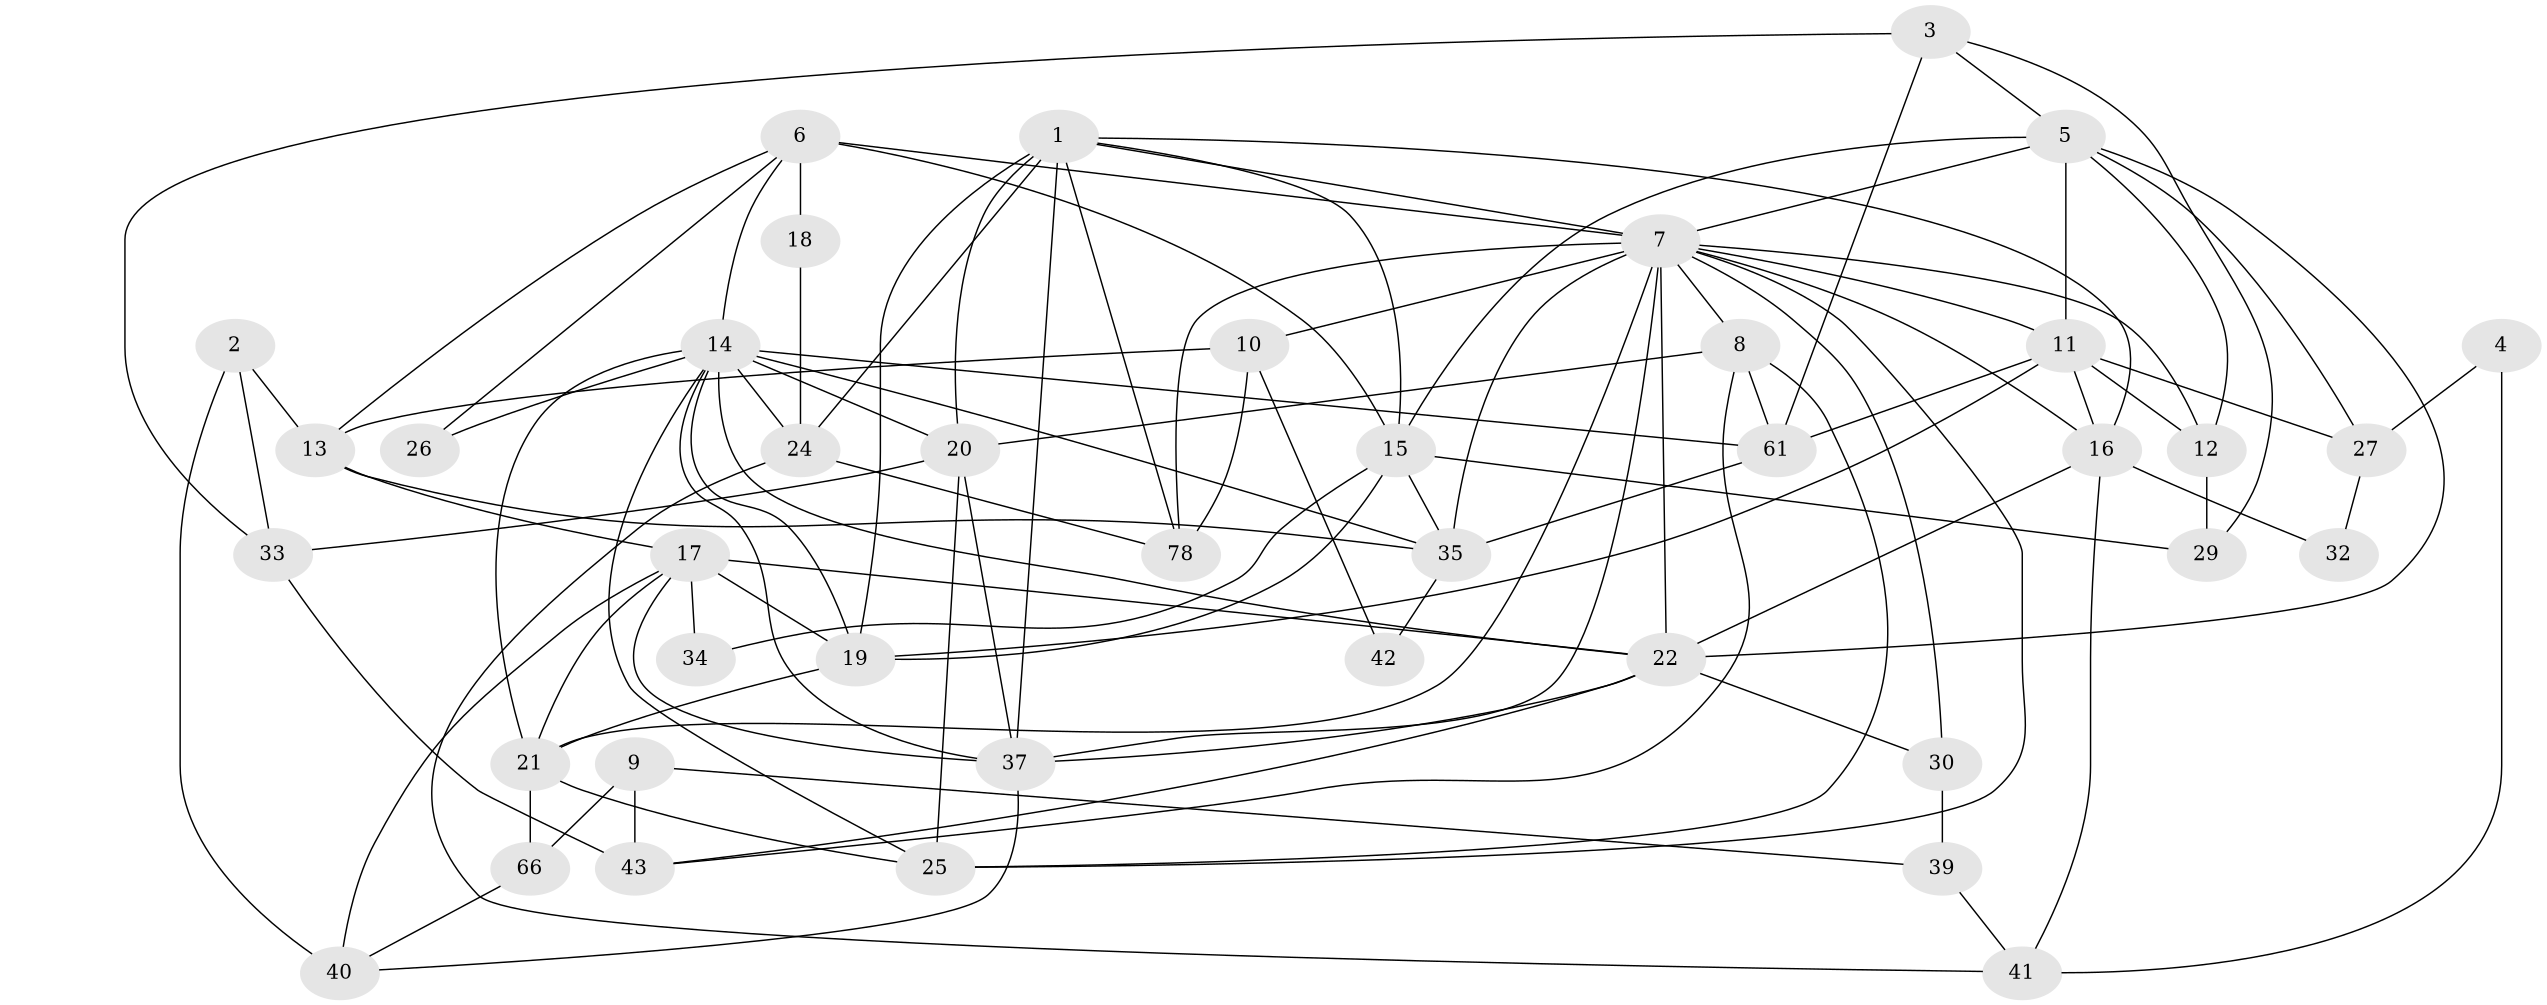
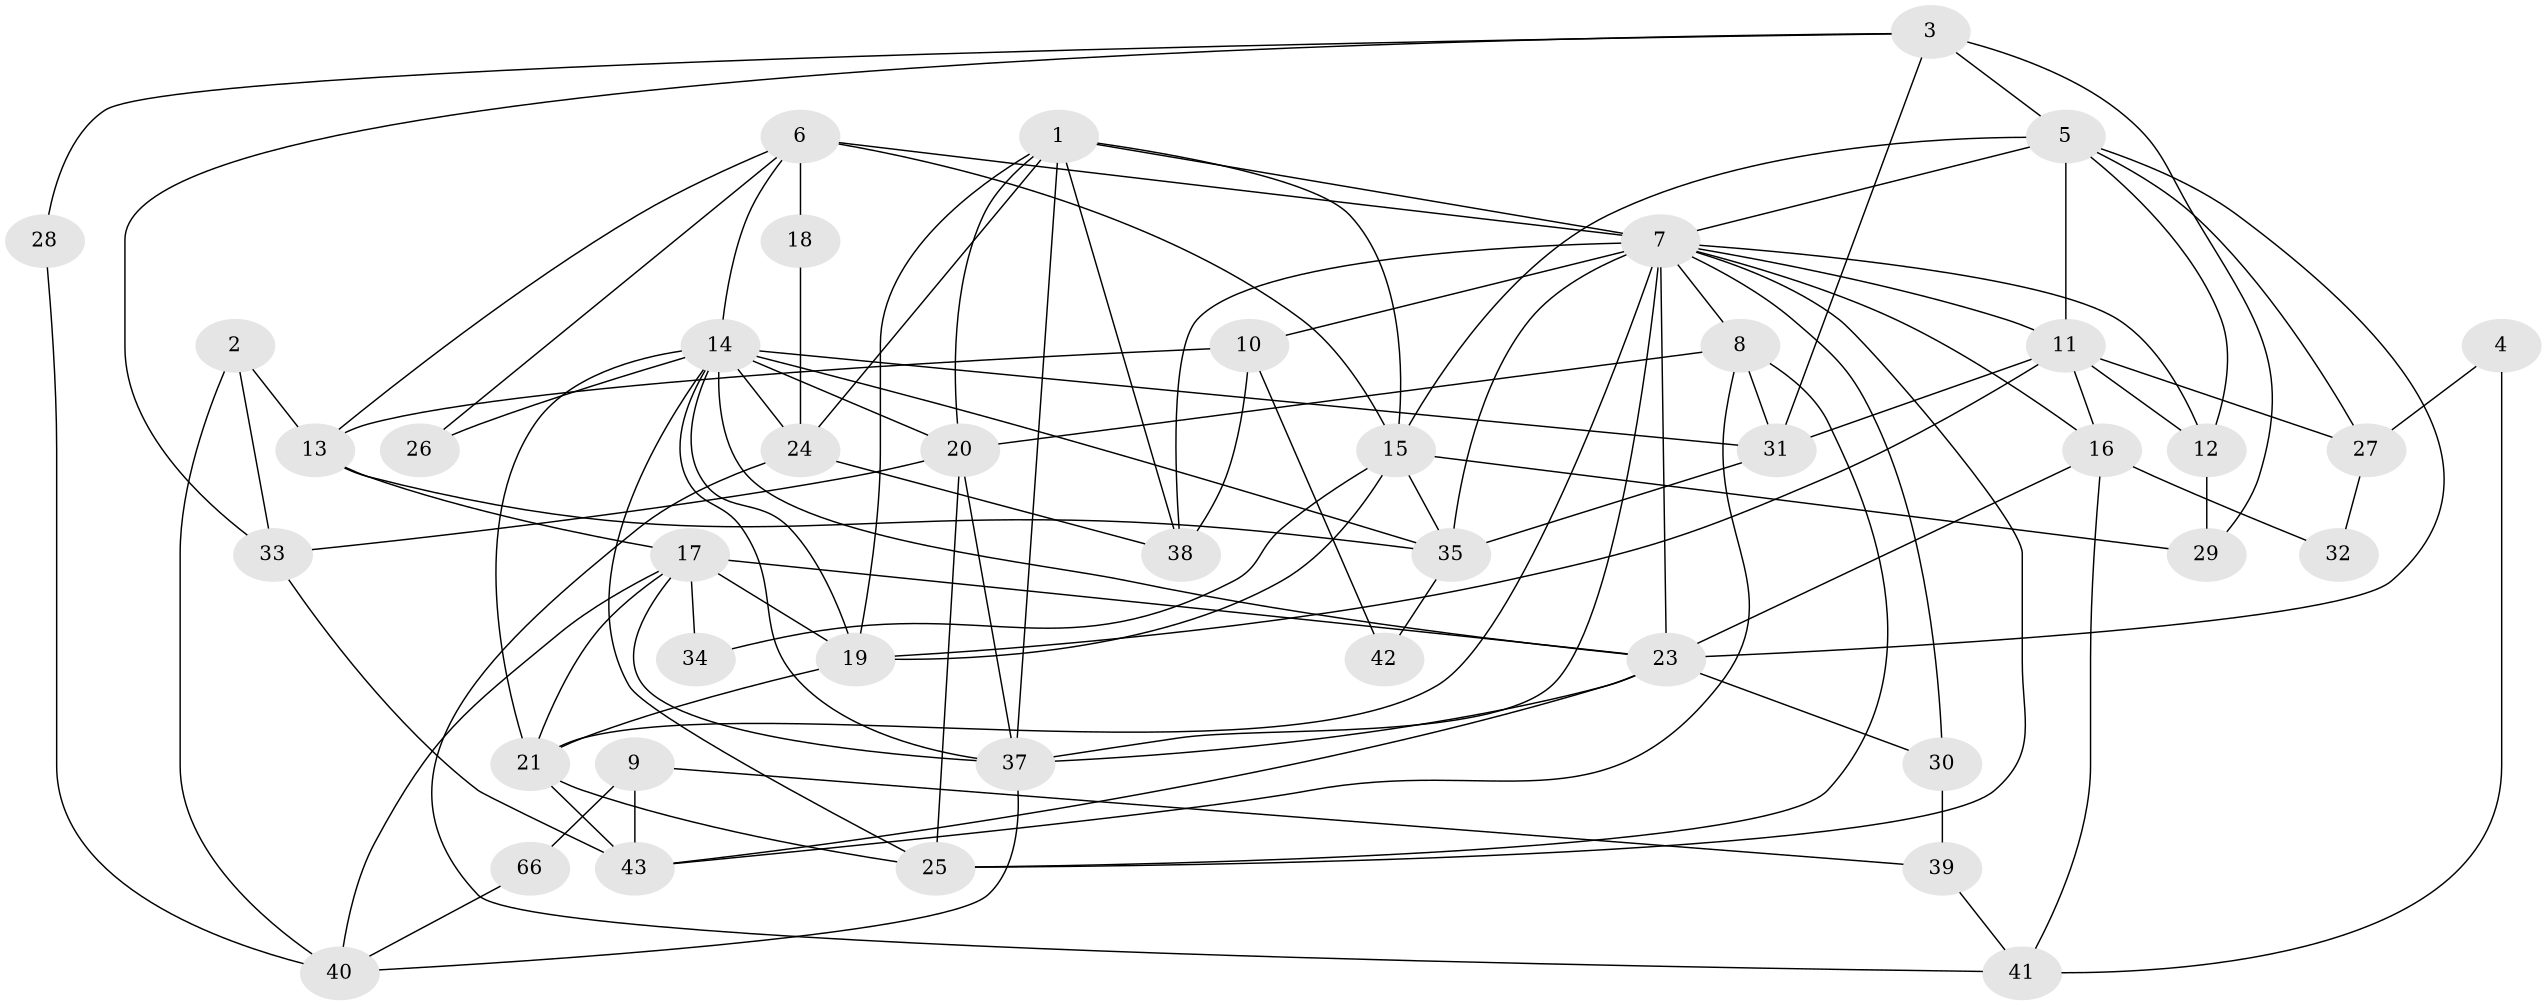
(1678, 175) -> none
none -> (45, 241)
(1777, 450) -> (1777, 450)
(1181, 555) -> (1181, 555)
(1666, 660) -> (1666, 660)
(530, 806) -> (576, 810)
